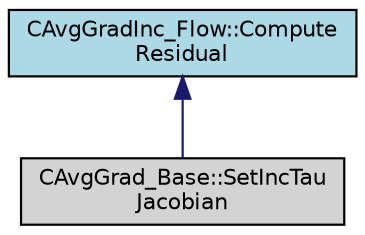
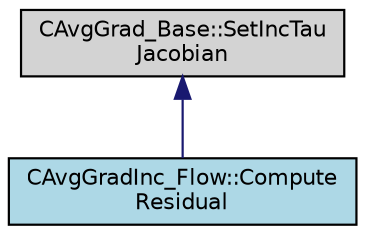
(183, 129) -> (183, 129)
